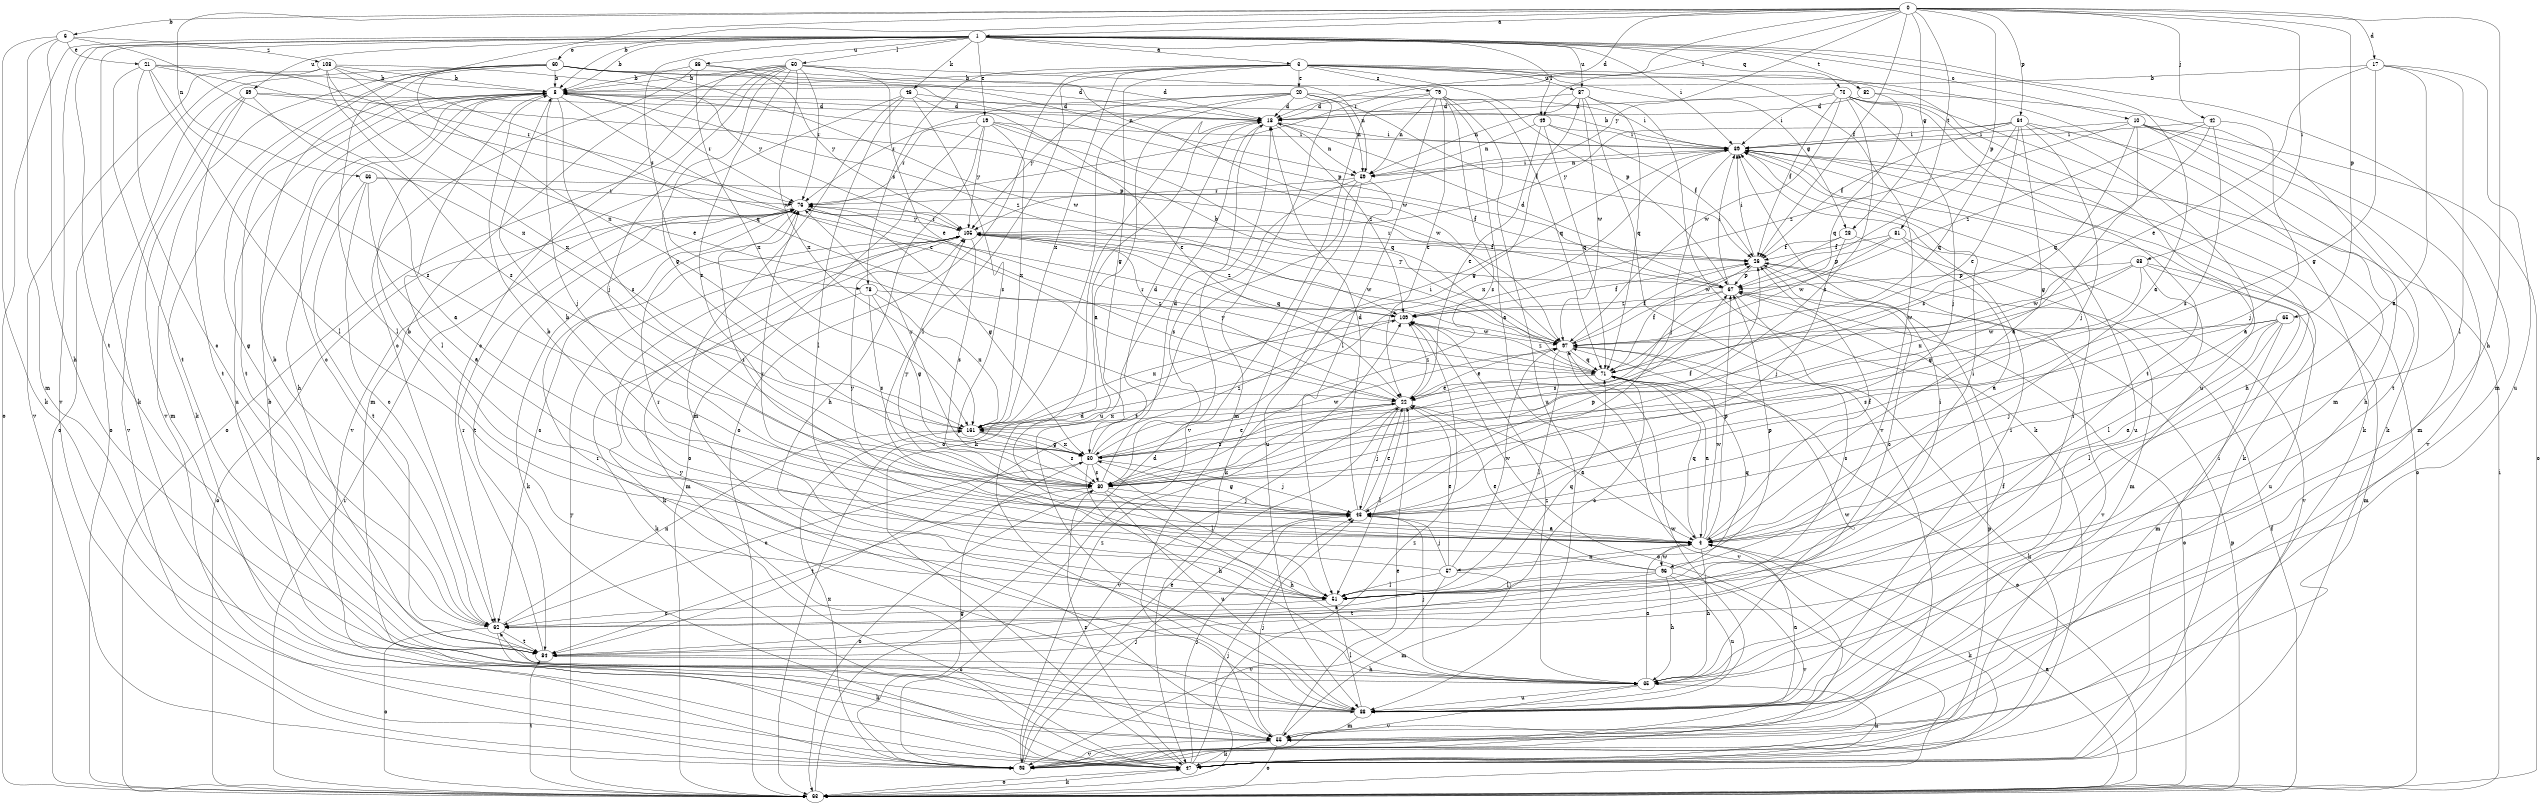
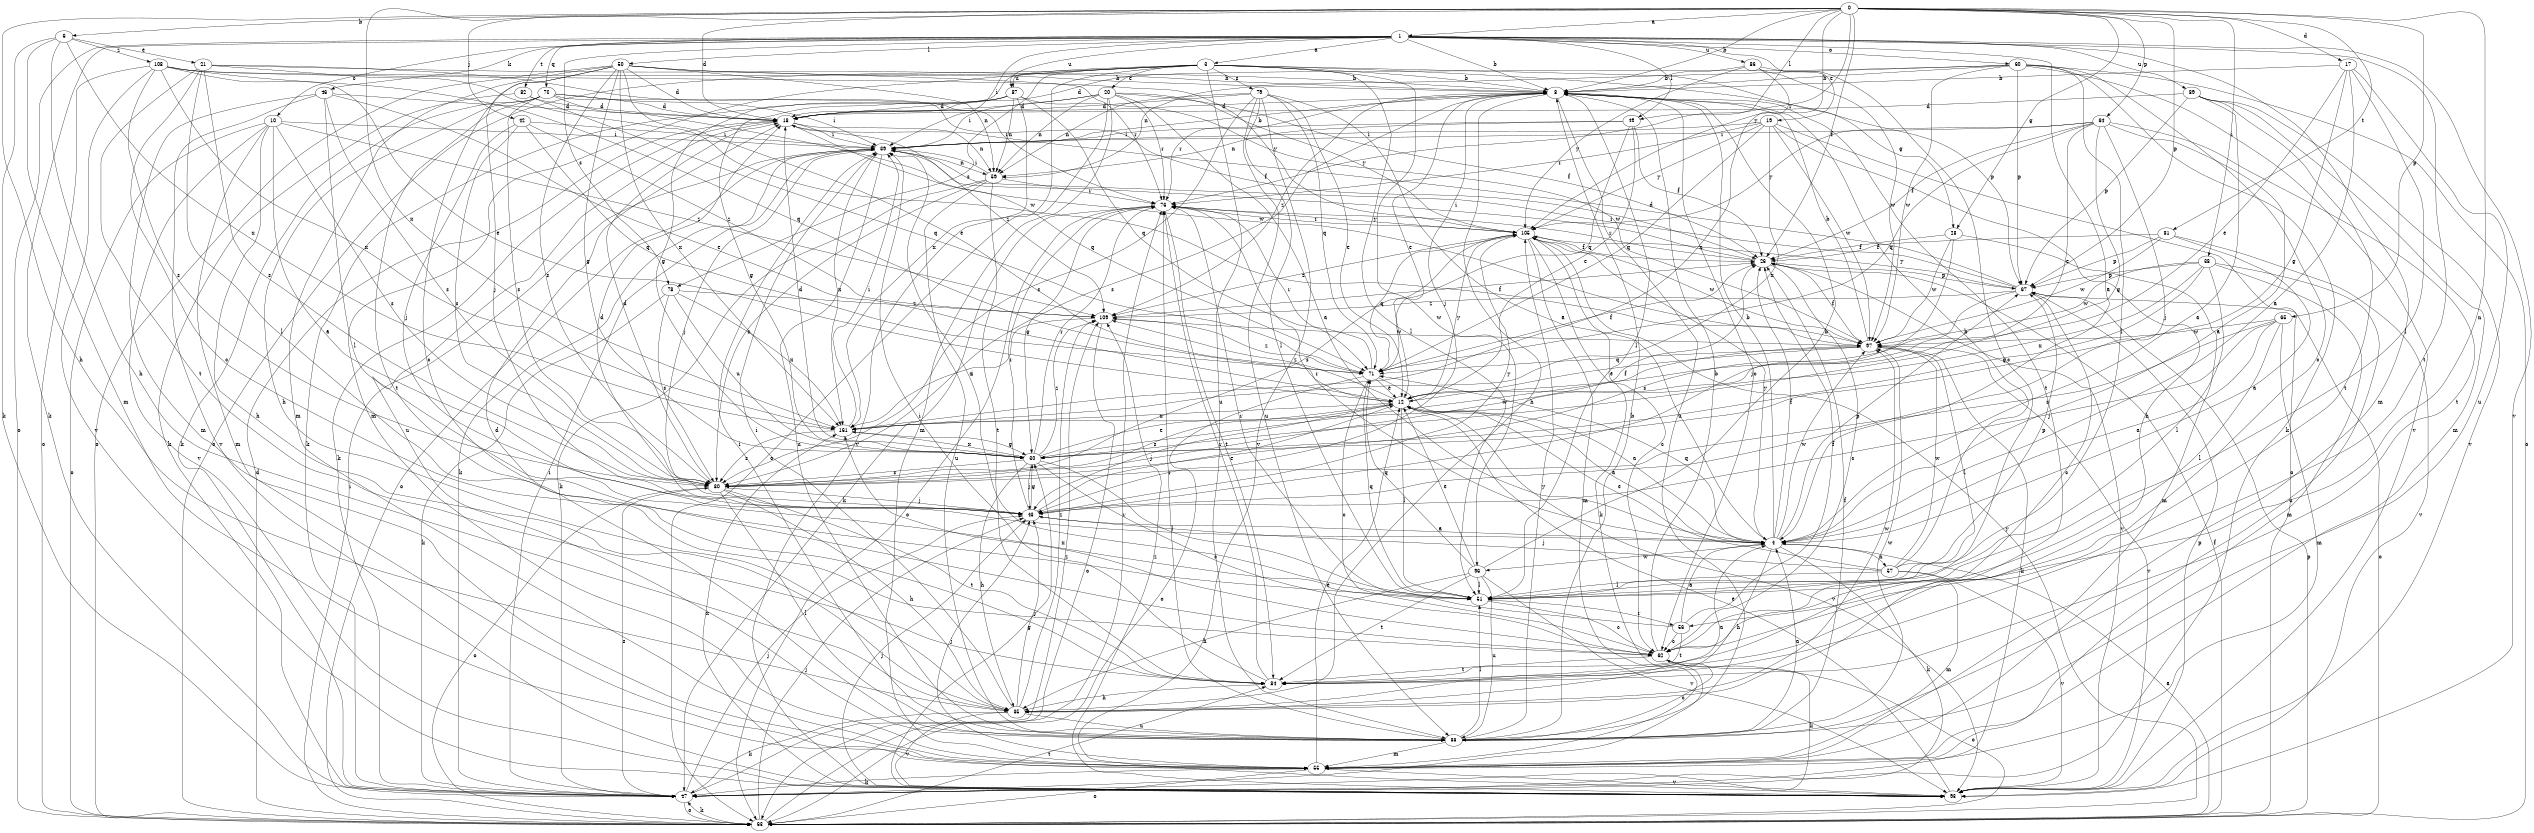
none -> (1078, 243)
(249, 346) -> (2318, 360)
(920, 374) -> (738, 374)
(1799, 400) -> none
(1404, 403) -> (1401, 403)
(1561, 409) -> none
(859, 522) -> (1580, 607)
(1223, 600) -> (806, 614)
